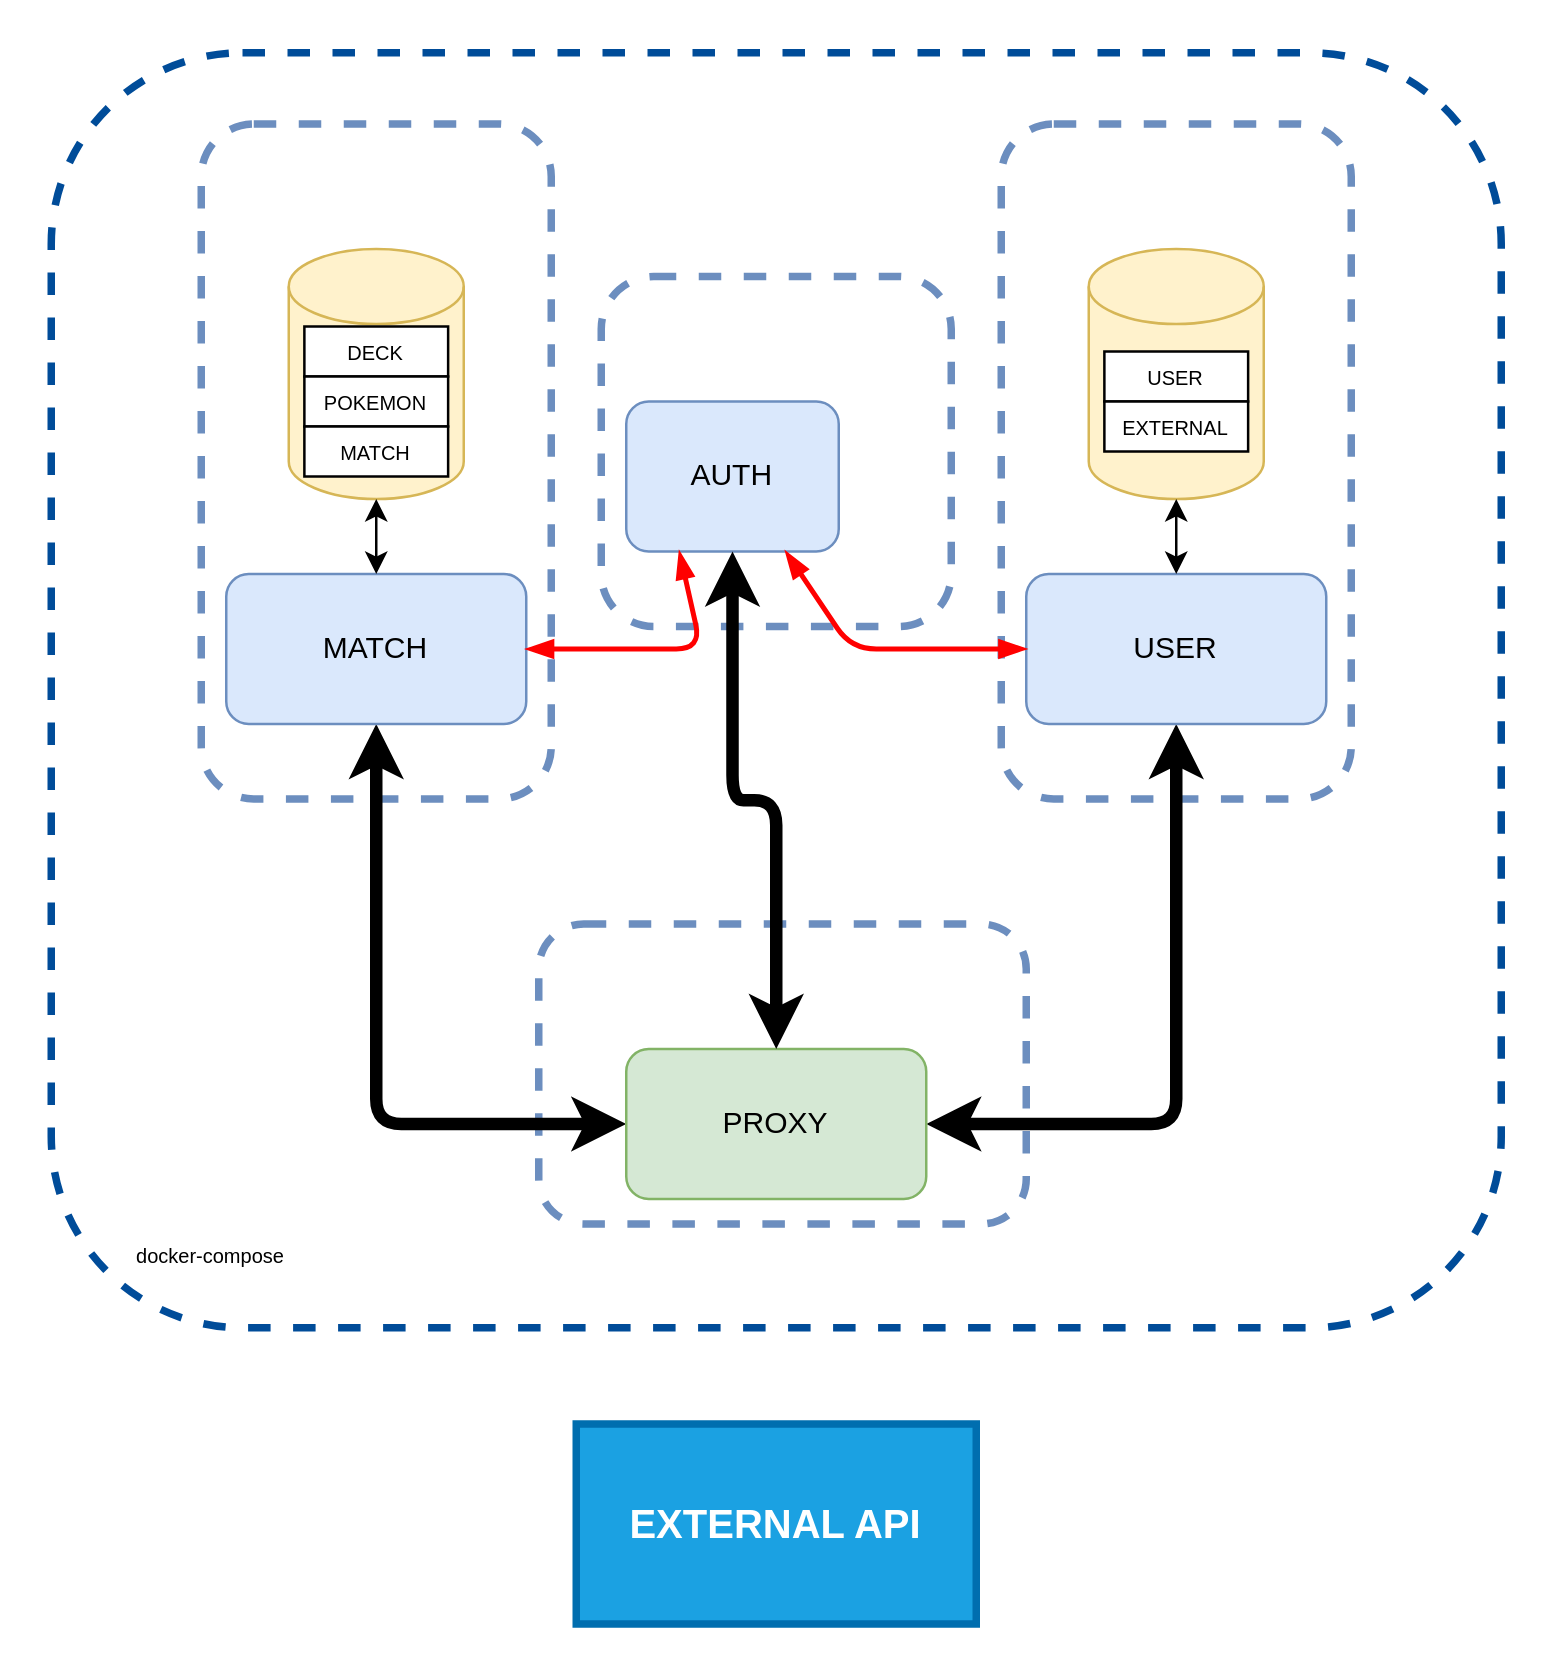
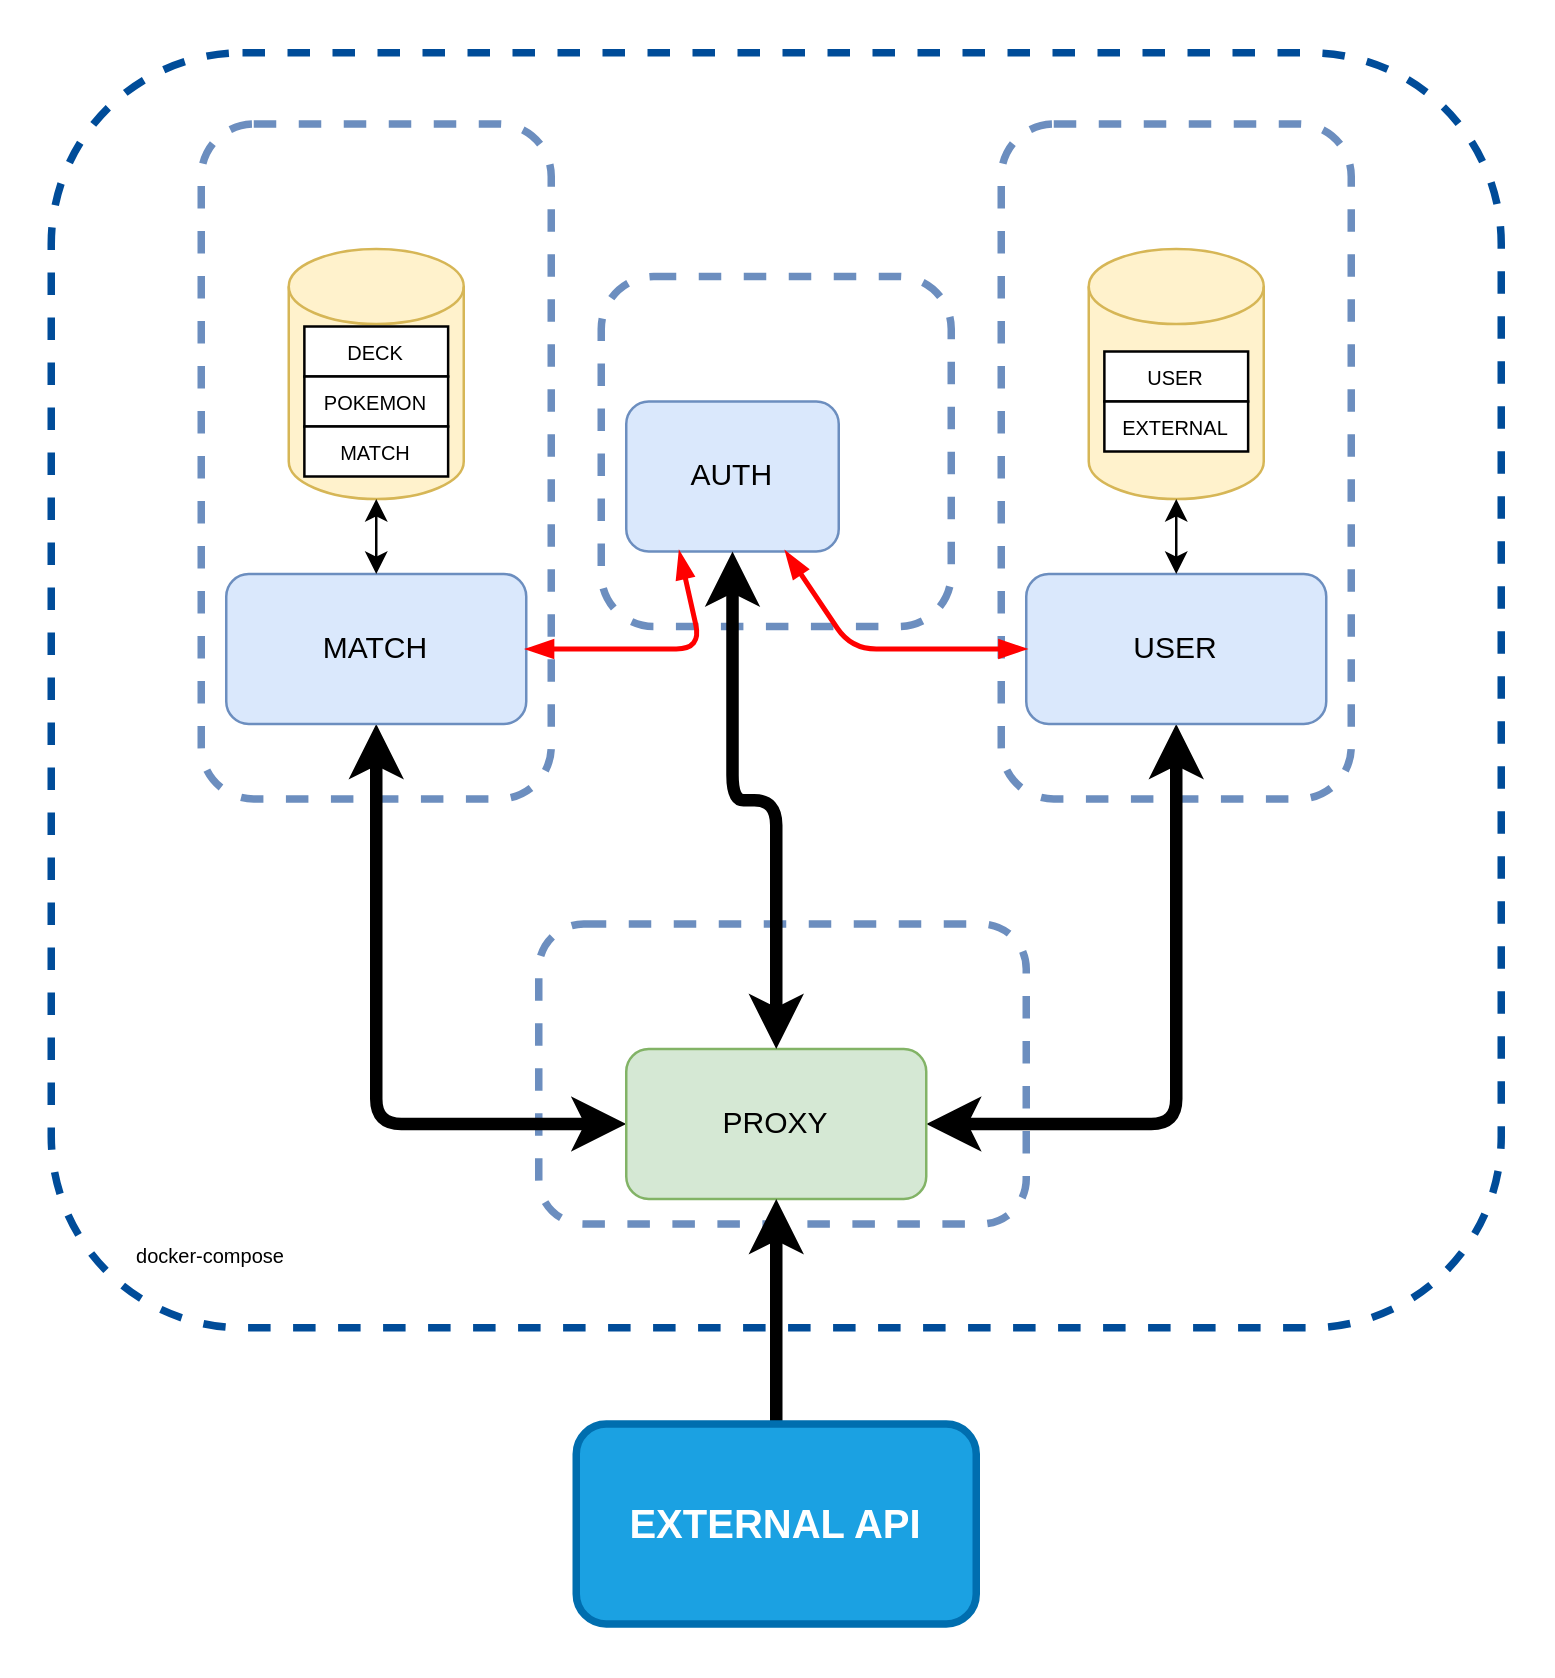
none -> (776, 1328)
(776, 1524) -> (776, 1524)
